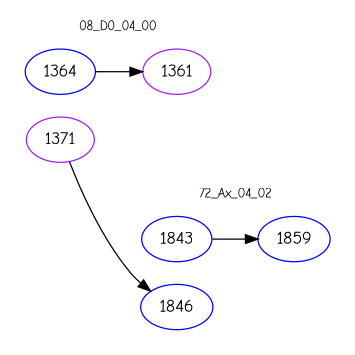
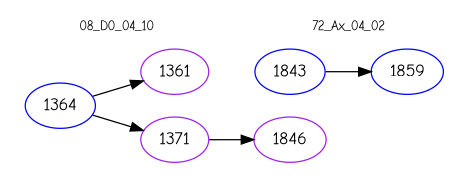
(118, 27) -> (117, 27)
none -> (112, 121)
(177, 307) -> (290, 140)
